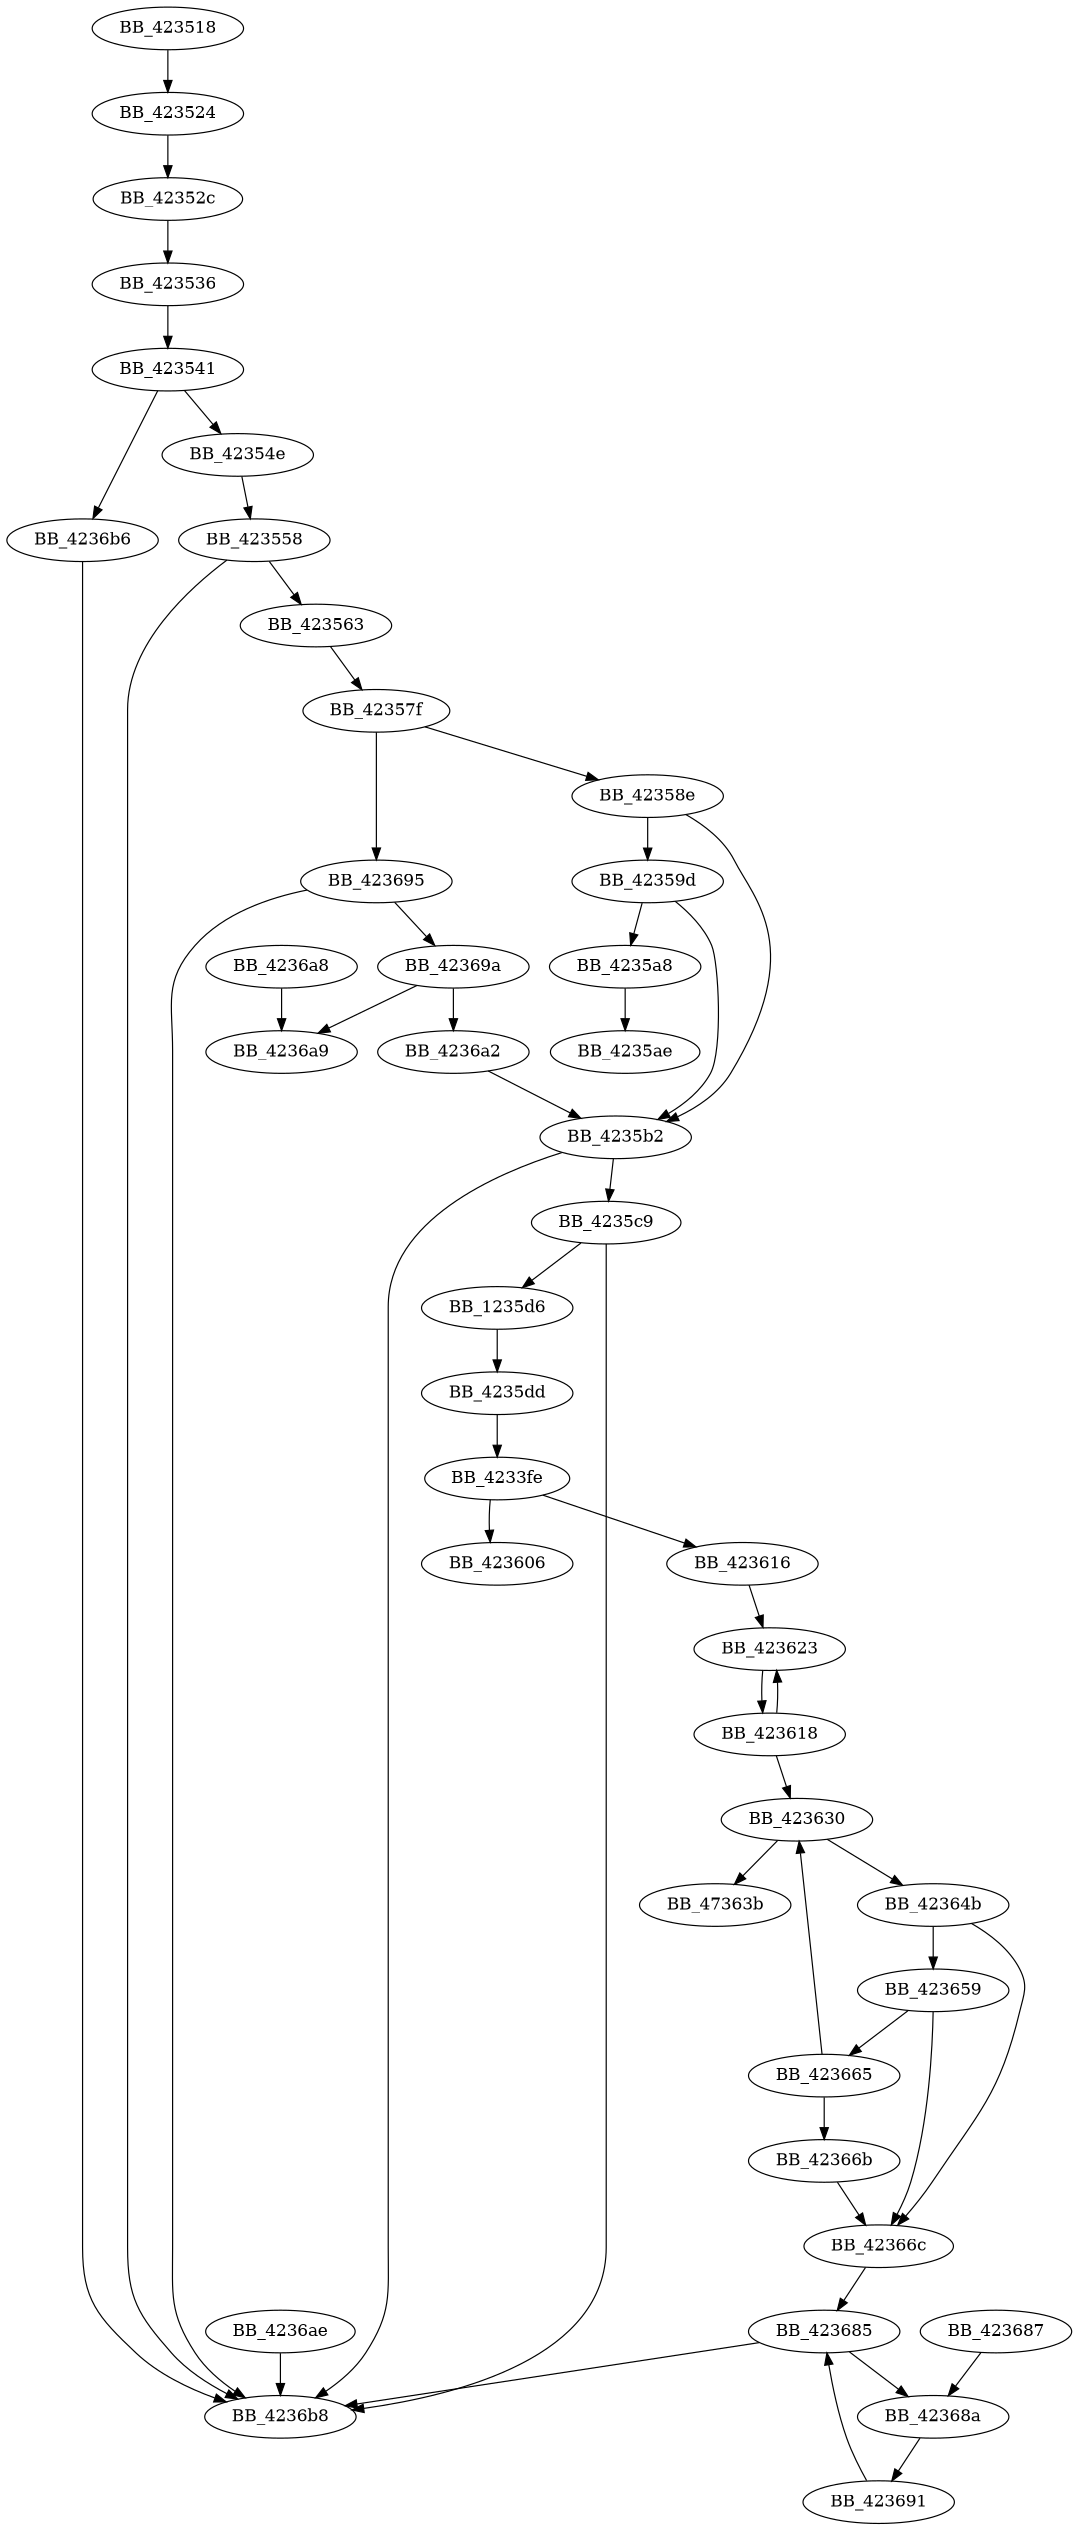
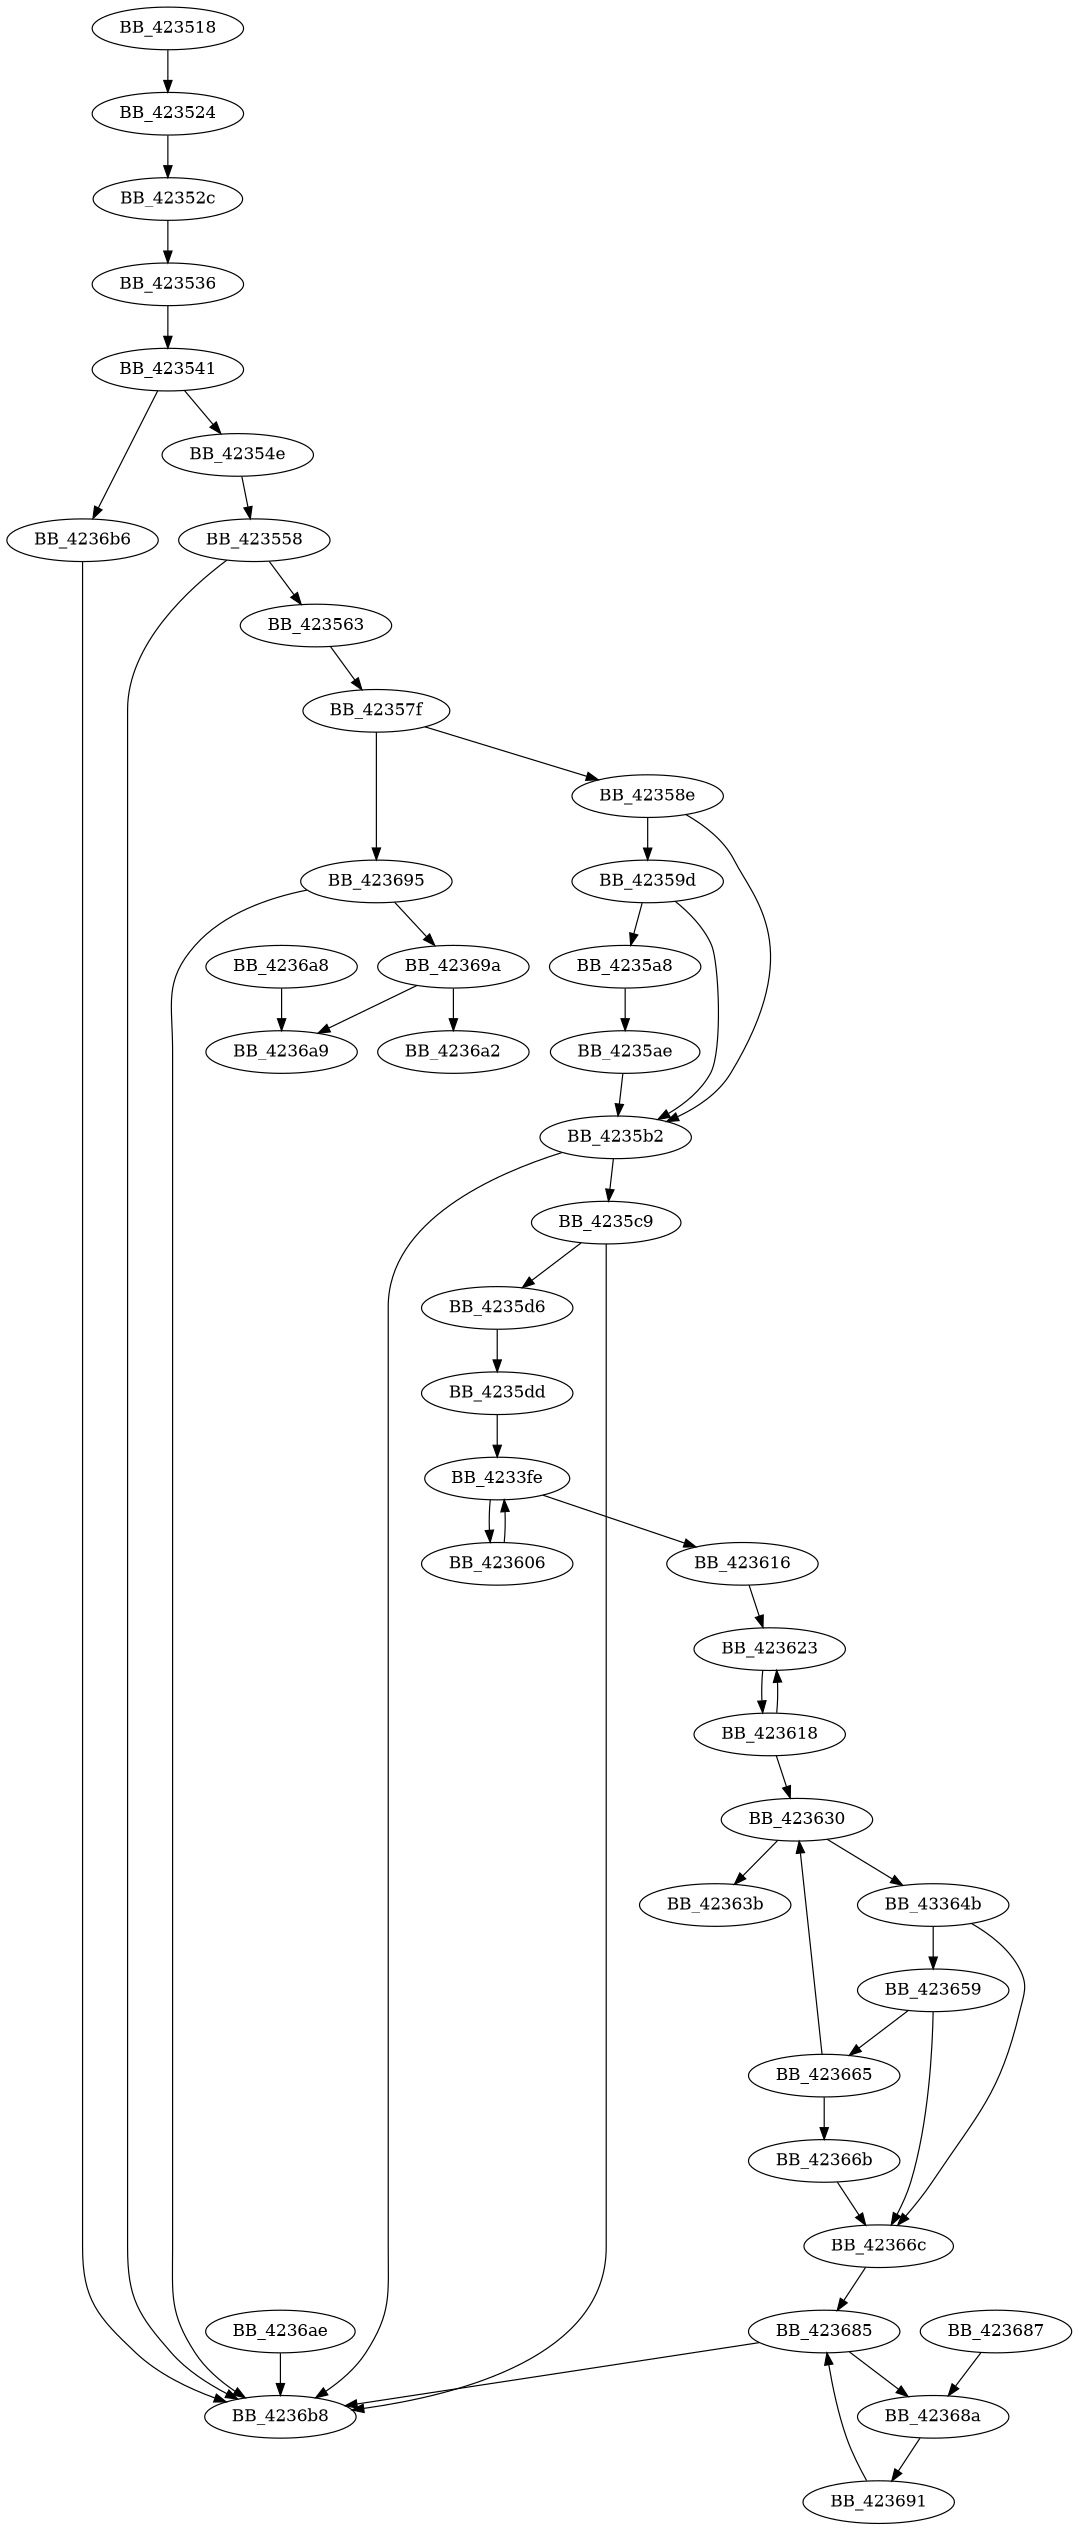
(529, 1092) -> (621, 1089)
(497, 1308) -> (497, 1308)
none -> (505, 1527)
(715, 1905) -> (715, 1905)
(933, 1905) -> (933, 1905)
